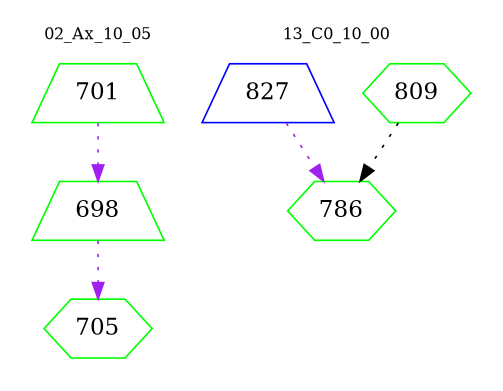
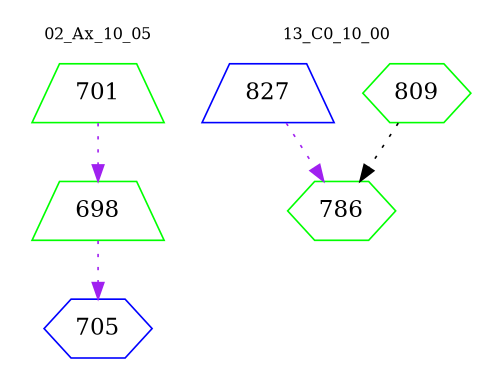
(98, 329) -> (98, 329)
